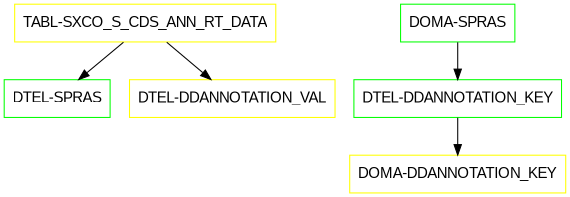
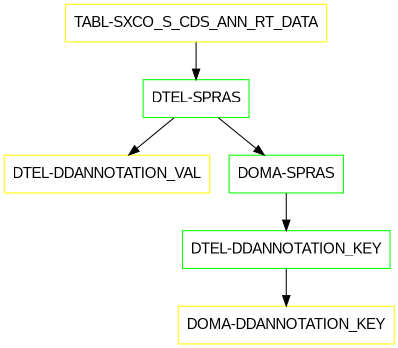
(185, 57) -> (155, 133)
none -> (237, 133)
